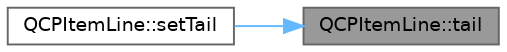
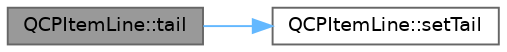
(259, 26) -> (228, 26)
